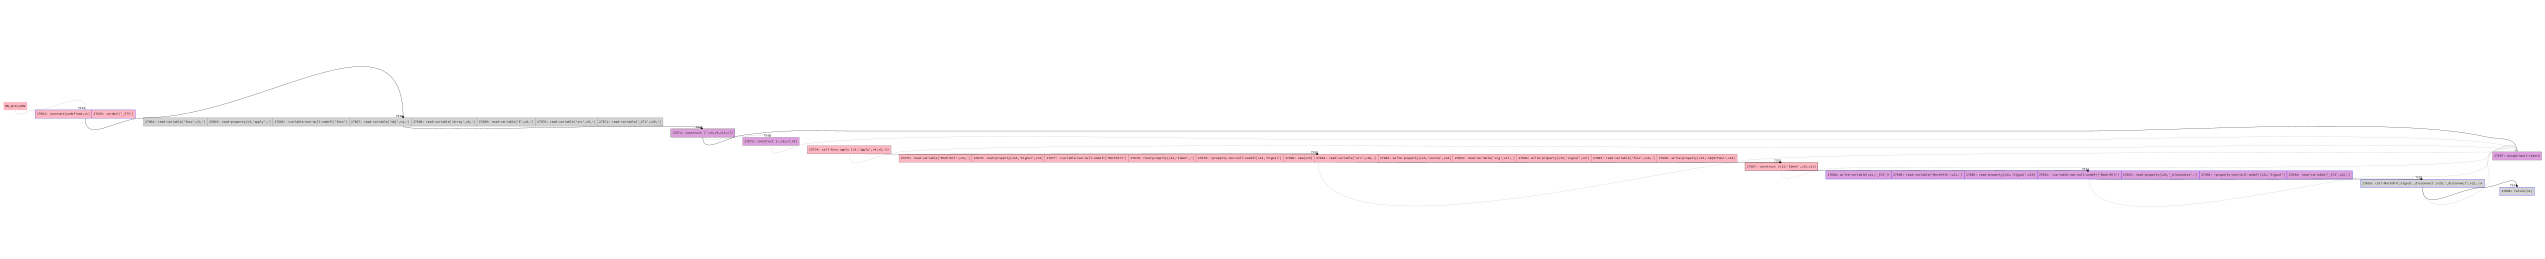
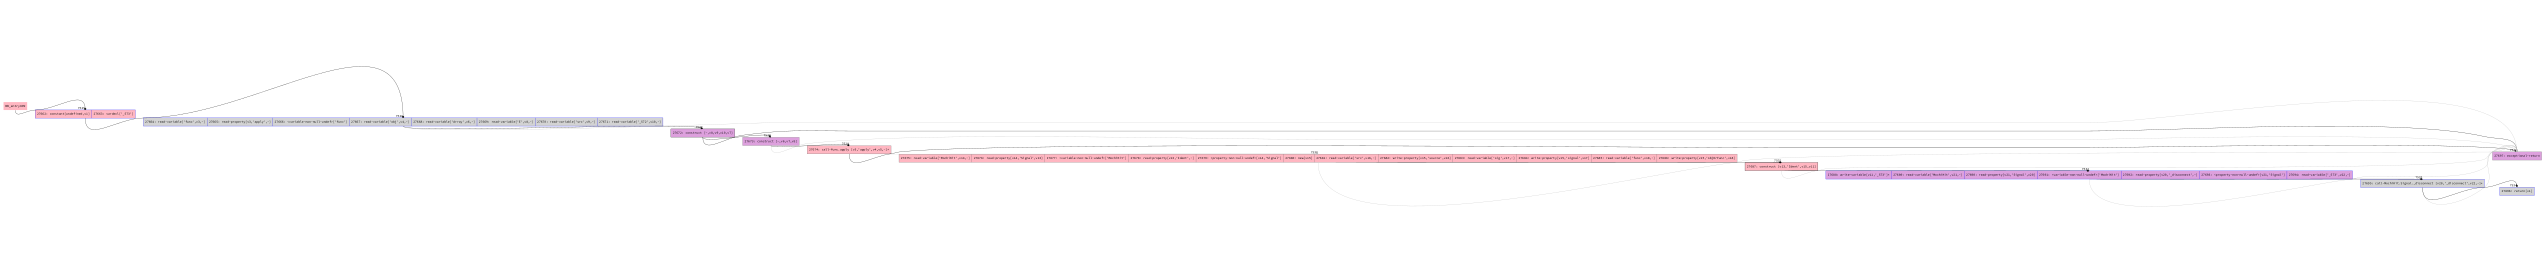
(51, 107) -> (51, 107)
(403, 122) -> (403, 122)
none -> (1470, 123)
(727, 138) -> (727, 138)
none -> (809, 146)
(1679, 147) -> (1679, 147)
(1083, 154) -> (1083, 154)
